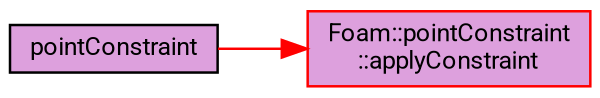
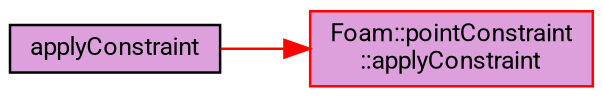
(114, 49) -> (115, 49)
